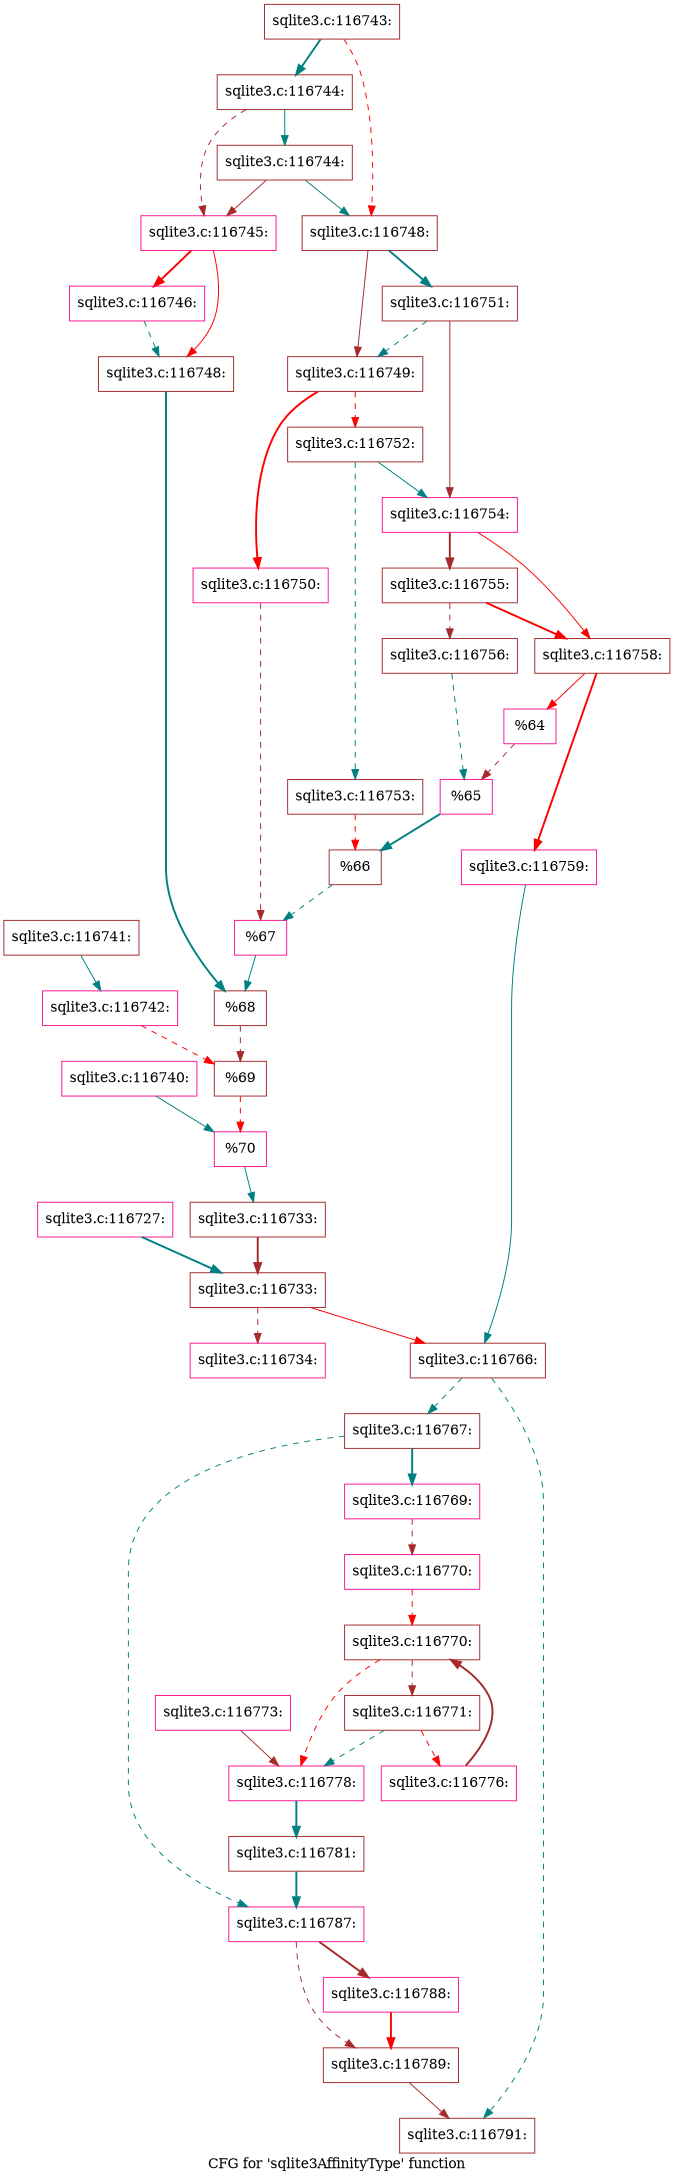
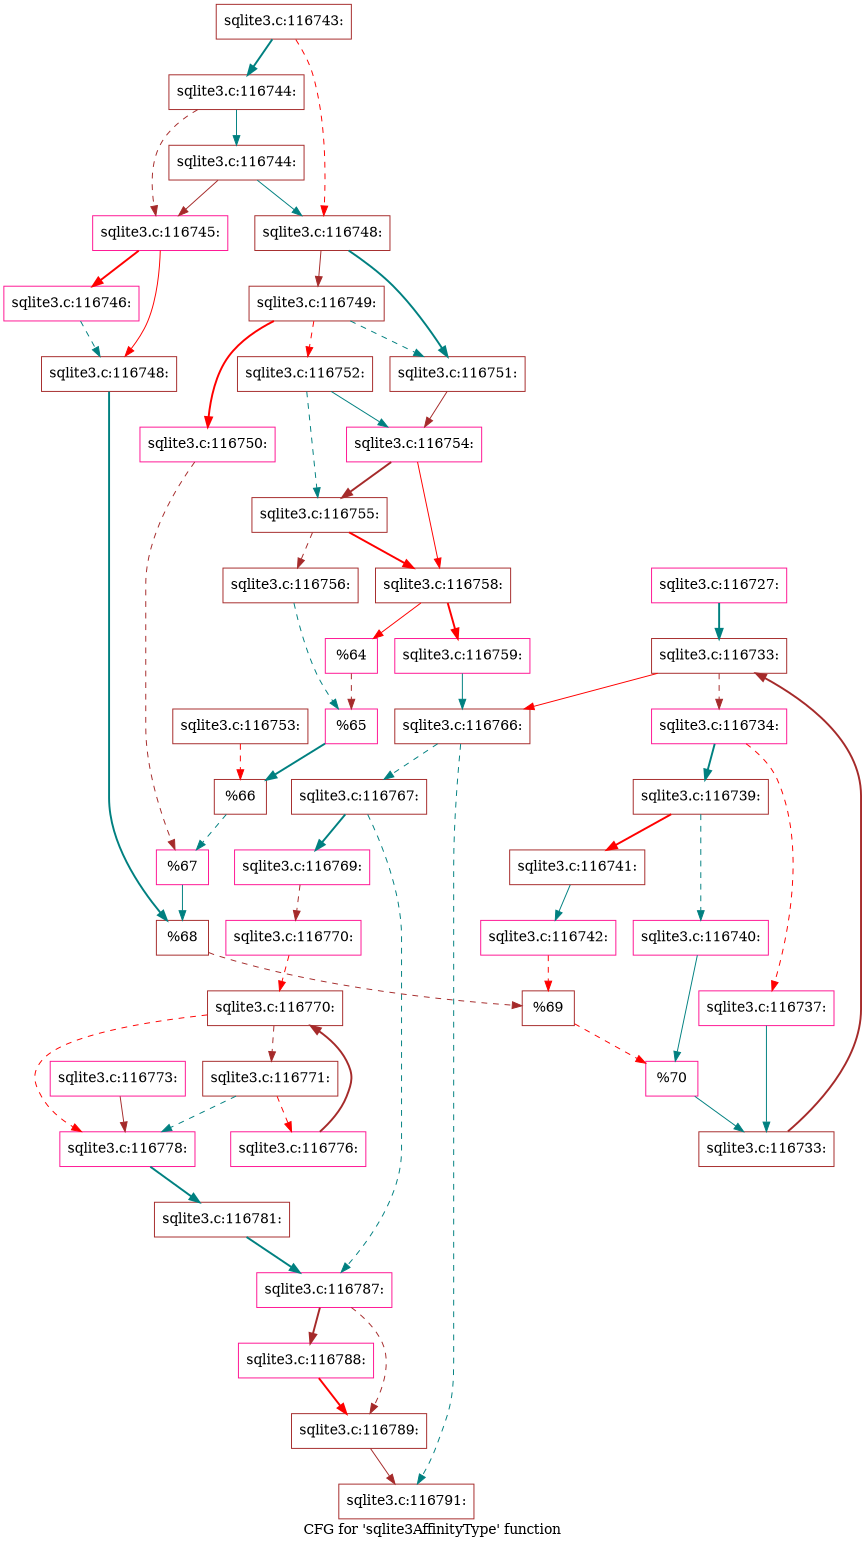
(406, 336) -> (383, 337)
(355, 616) -> (312, 440)
none -> (701, 797)
none -> (766, 1008)
